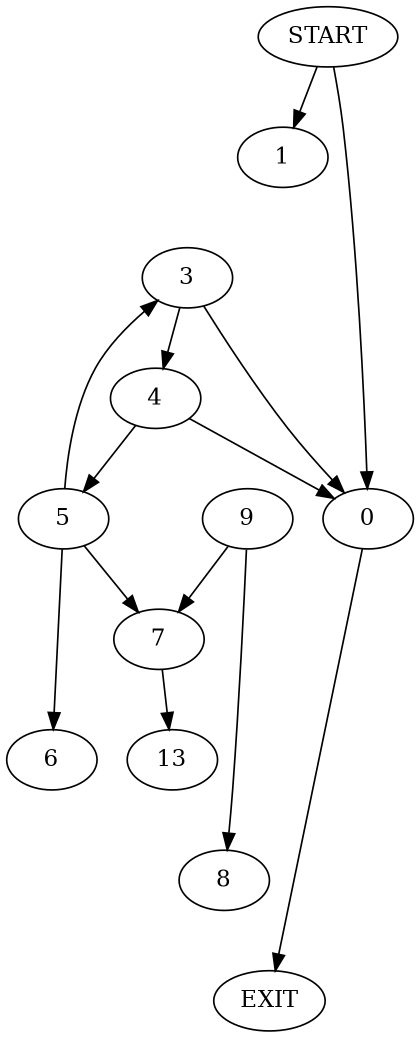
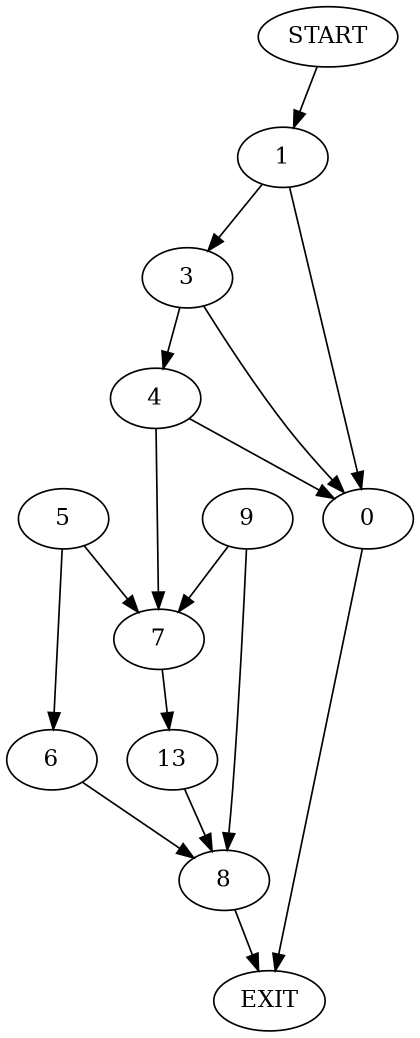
(356, 269) -> (324, 330)
(85, 391) -> (241, 211)
(115, 452) -> (157, 510)
none -> (195, 812)
none -> (131, 815)
none -> (244, 932)
